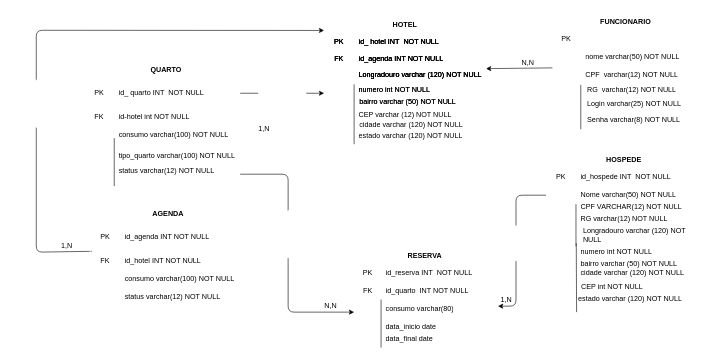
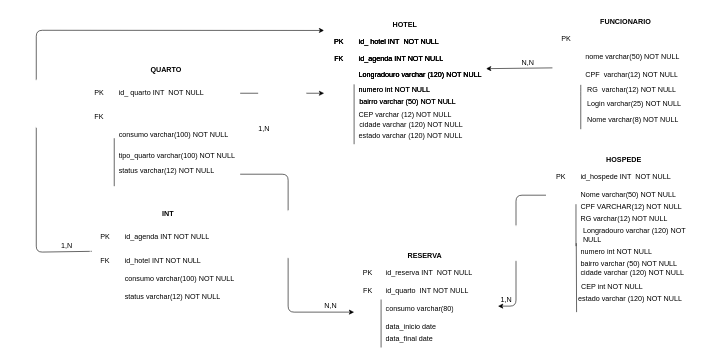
(177, 117) -> none
(635, 120) -> (633, 120)
(168, 214) -> (168, 214)
